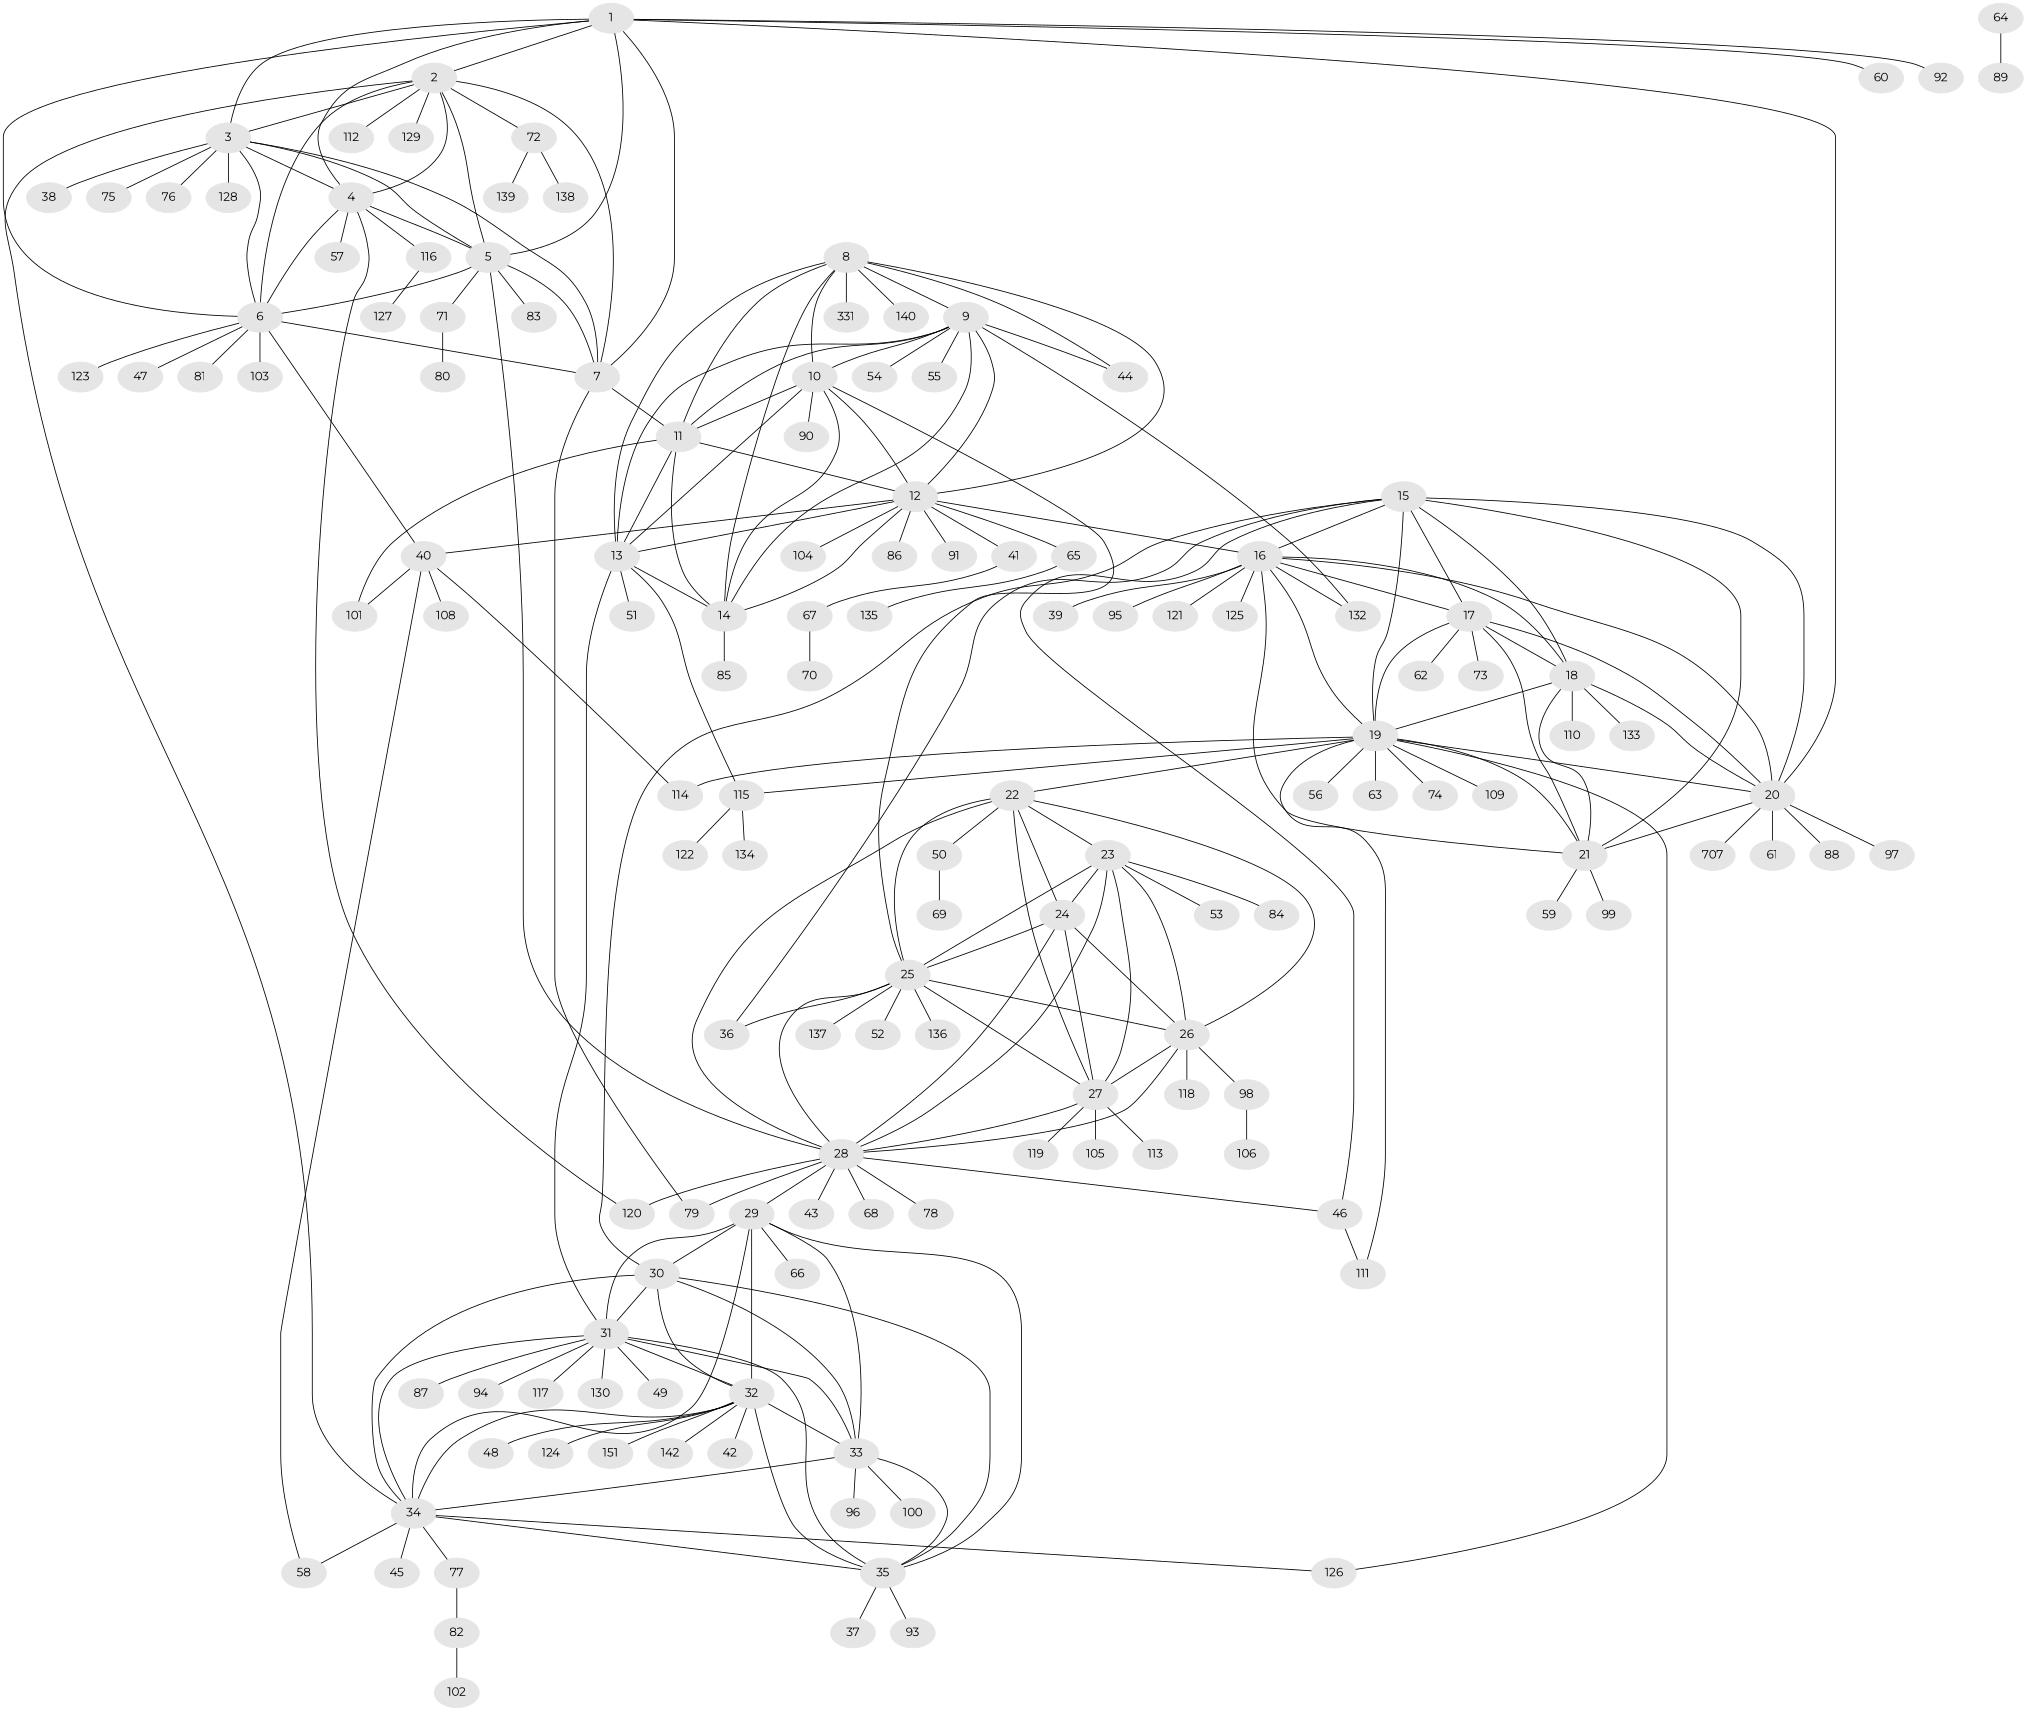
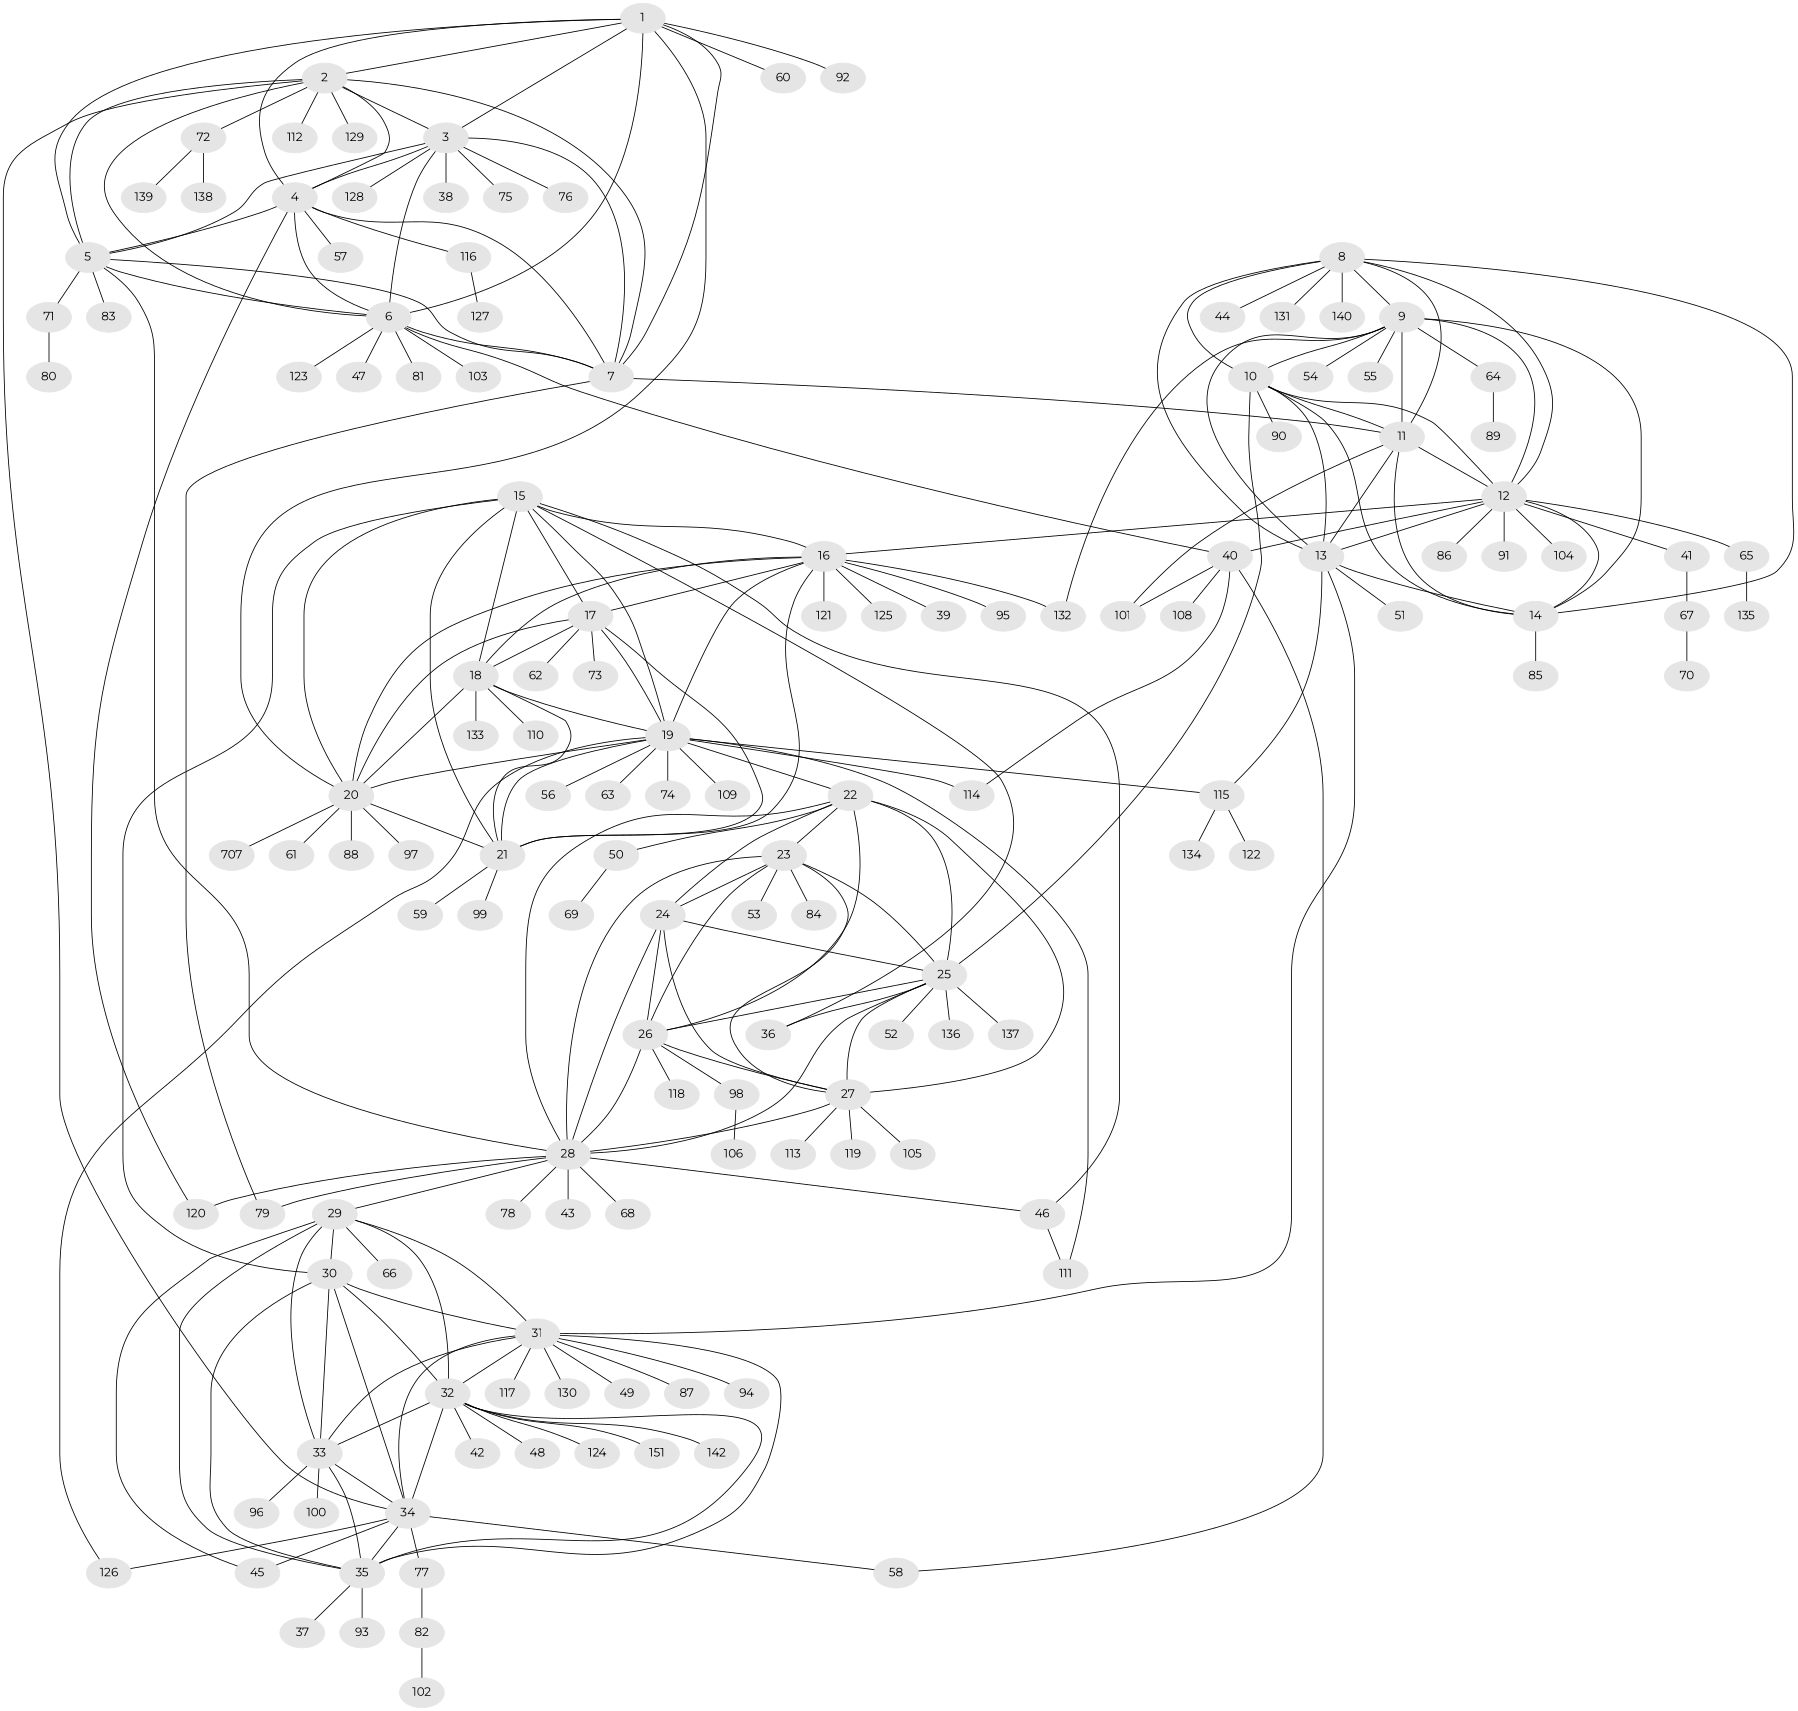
none -> (485, 236)
(846, 317) -> (1282, 317)
(1047, 346) -> (1448, 347)
(622, 1433) -> (118, 1369)
